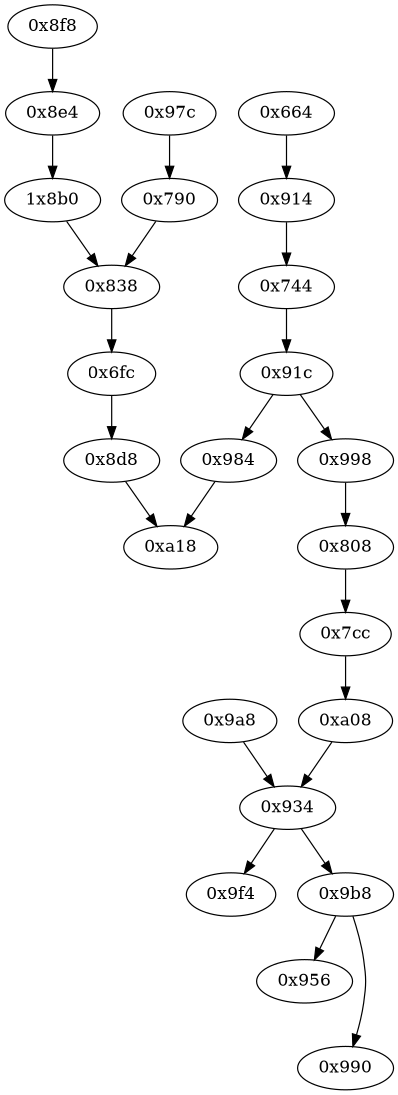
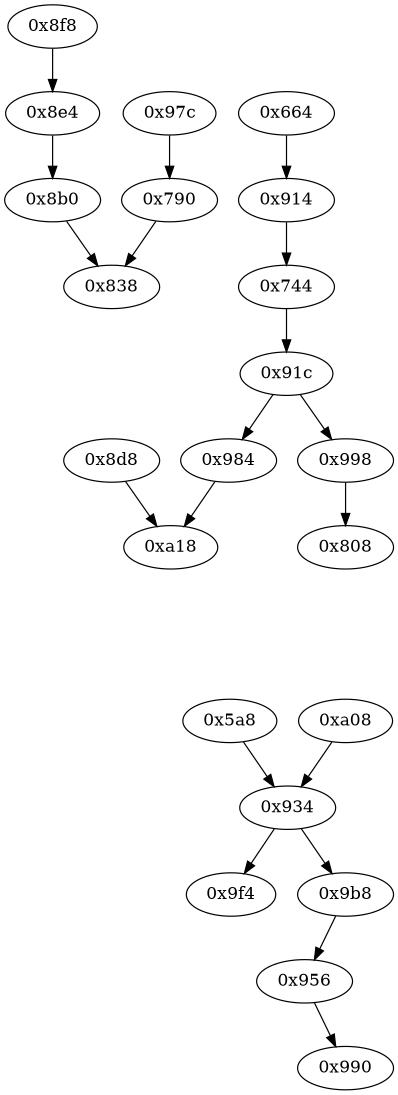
(53, 200) -> (53, 200)
(112, 374) -> none
(346, 634) -> none
(230, 721) -> (230, 721)
(365, 975) -> (322, 1019)
